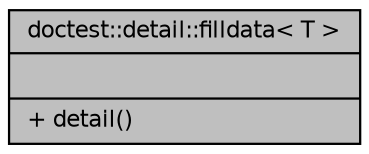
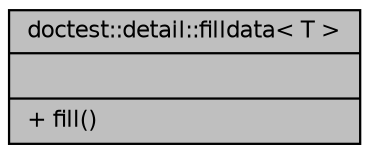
(80, 120) -> (62, 120)
